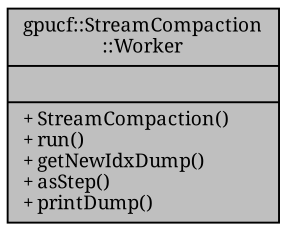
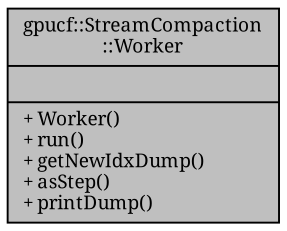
(127, 119) -> (73, 119)
